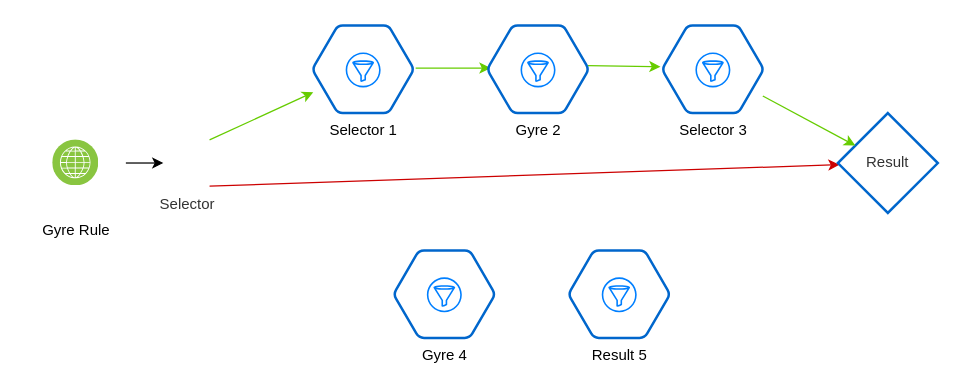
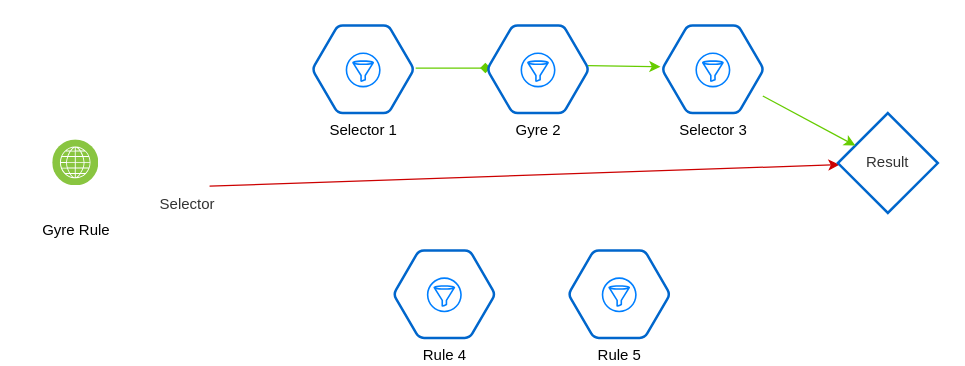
(481, 68) -> (480, 68)
(258, 118) -> none
(140, 163) -> none
(445, 356) -> (445, 356)
(620, 356) -> (620, 356)
